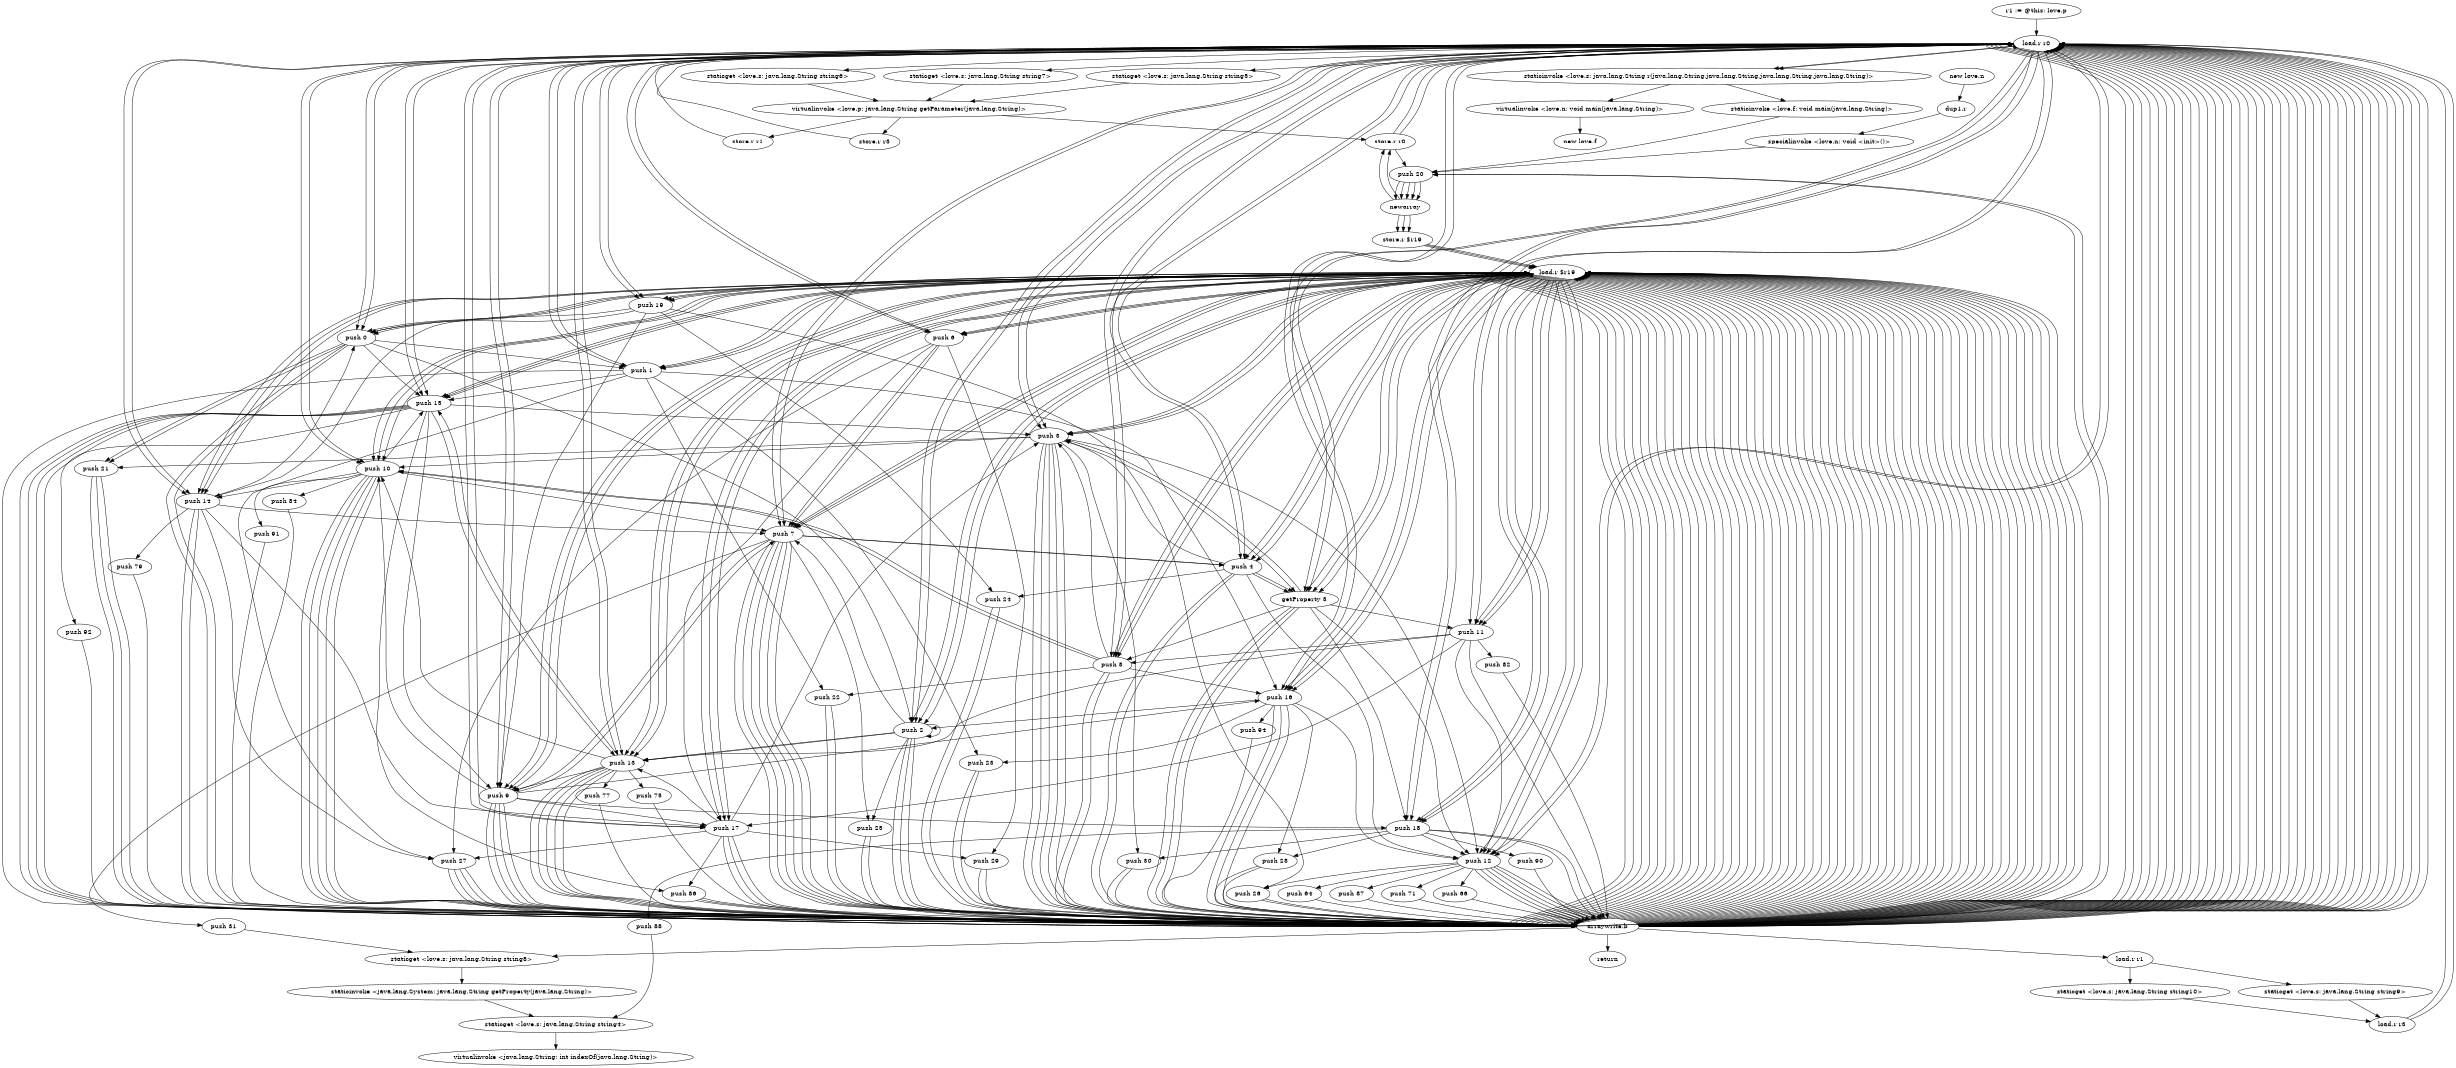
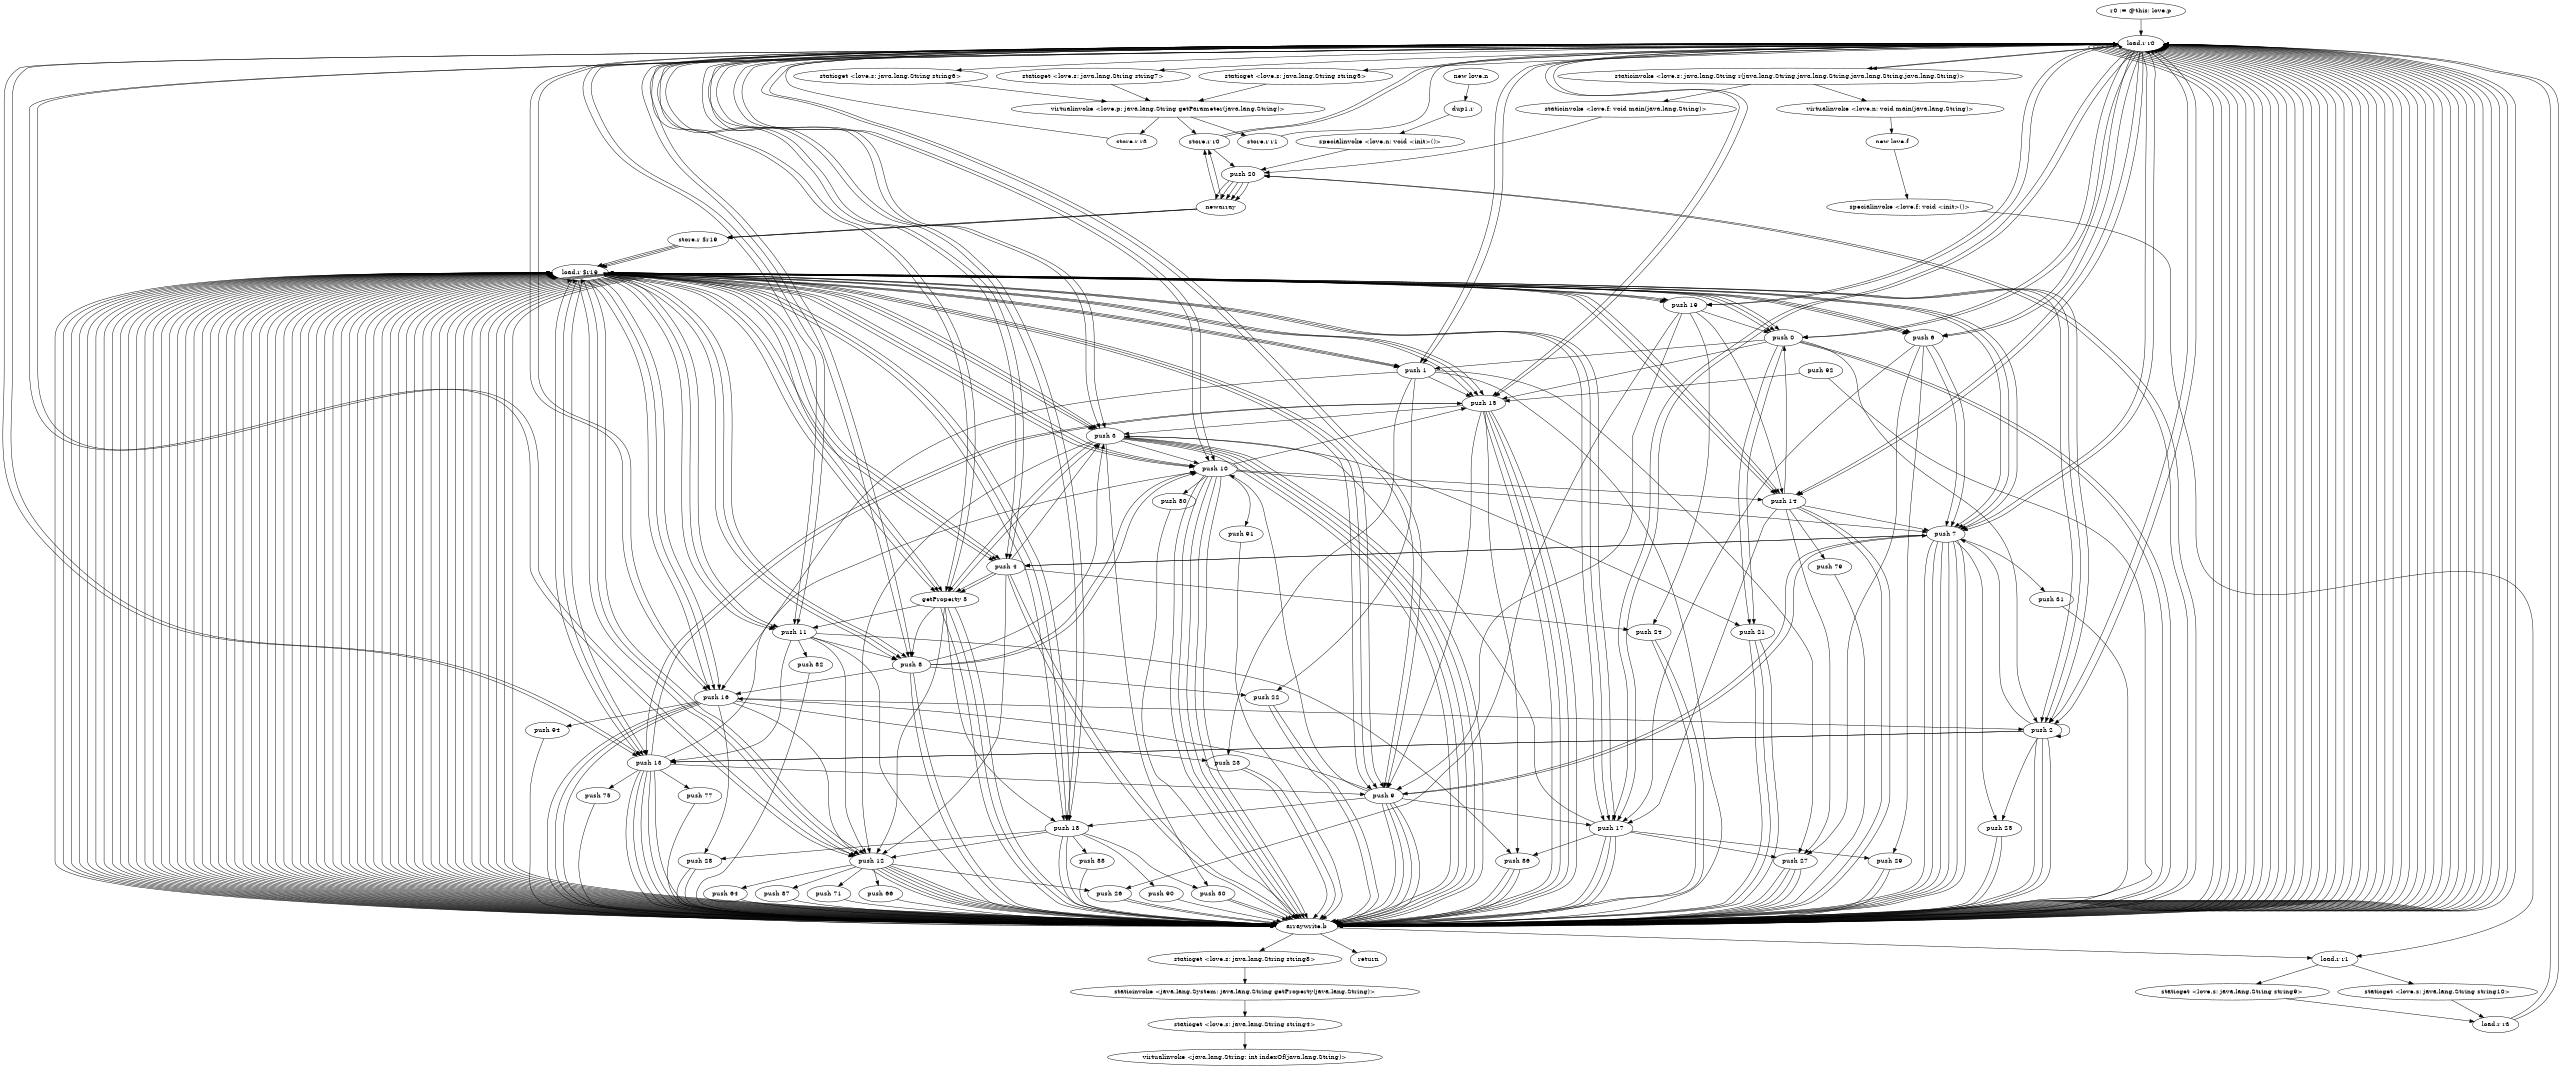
(2036, 11) -> (2141, 11)
none -> (1910, 207)
(160, 445) -> (1655, 388)
(284, 501) -> (1174, 501)
(1120, 773) -> (1209, 669)
(682, 792) -> none
(326, 941) -> (2076, 898)
(650, 983) -> (1159, 917)
